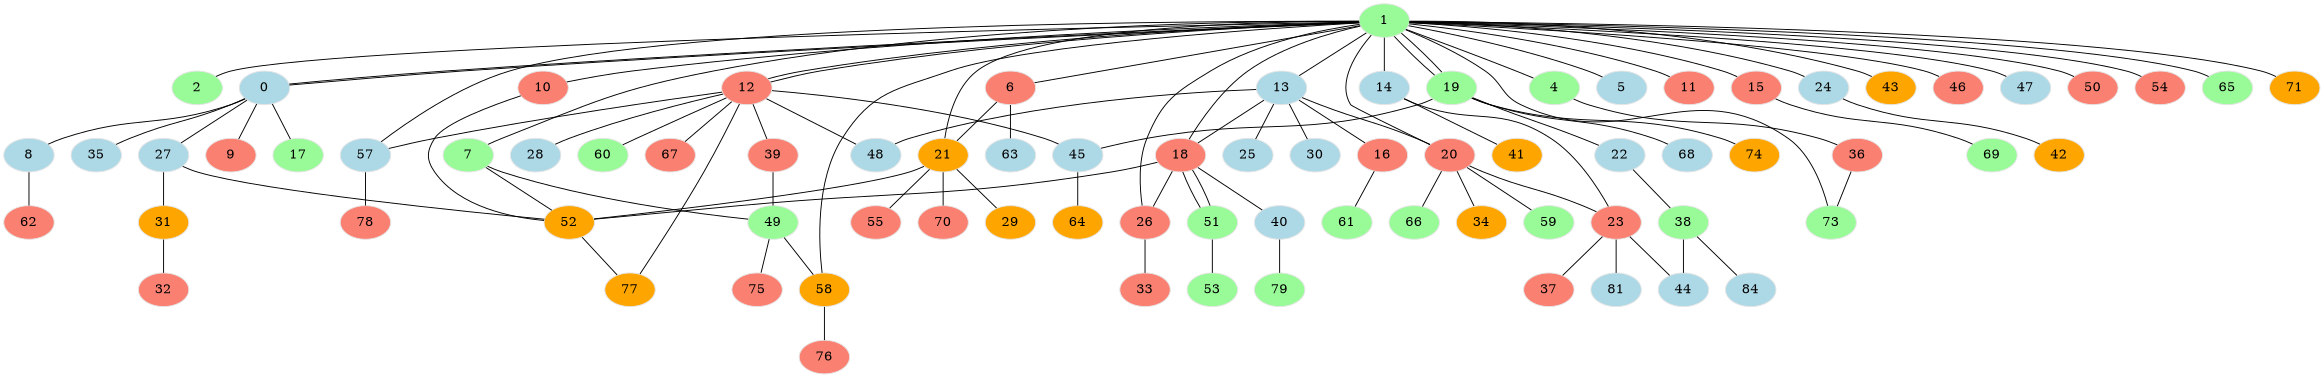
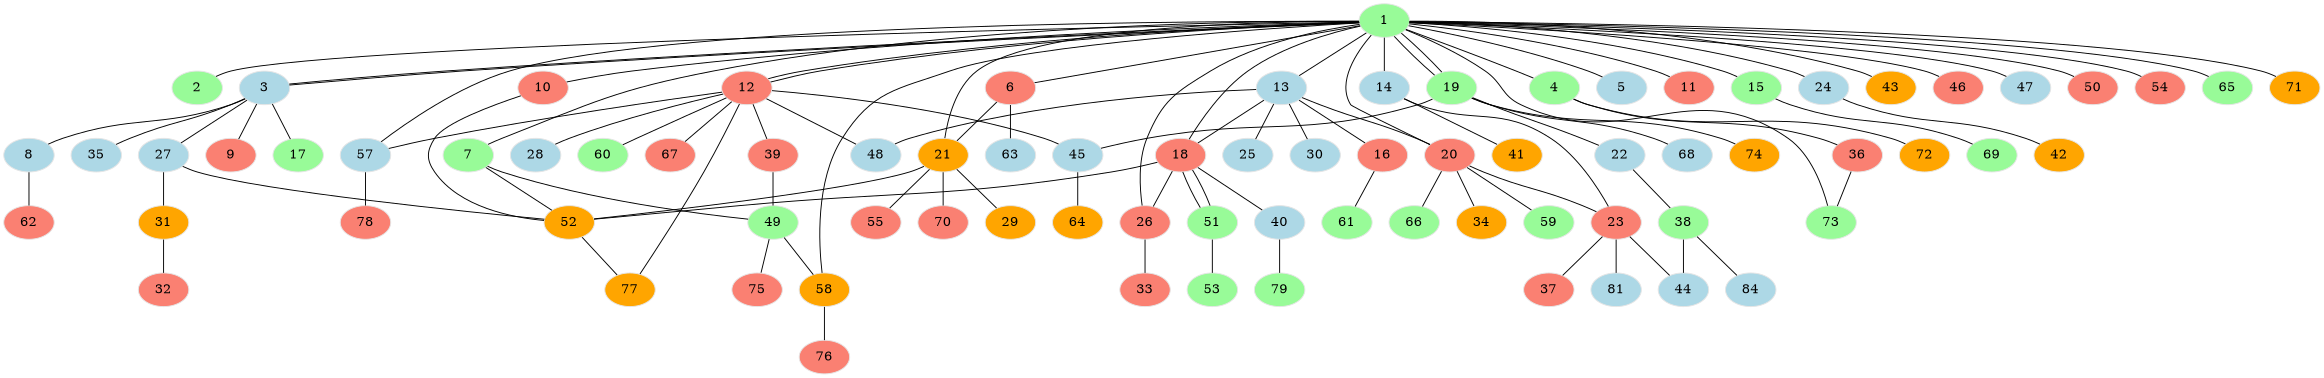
(265, 88) -> (265, 88)
(1756, 88) -> (1756, 88)
none -> (1925, 155)
